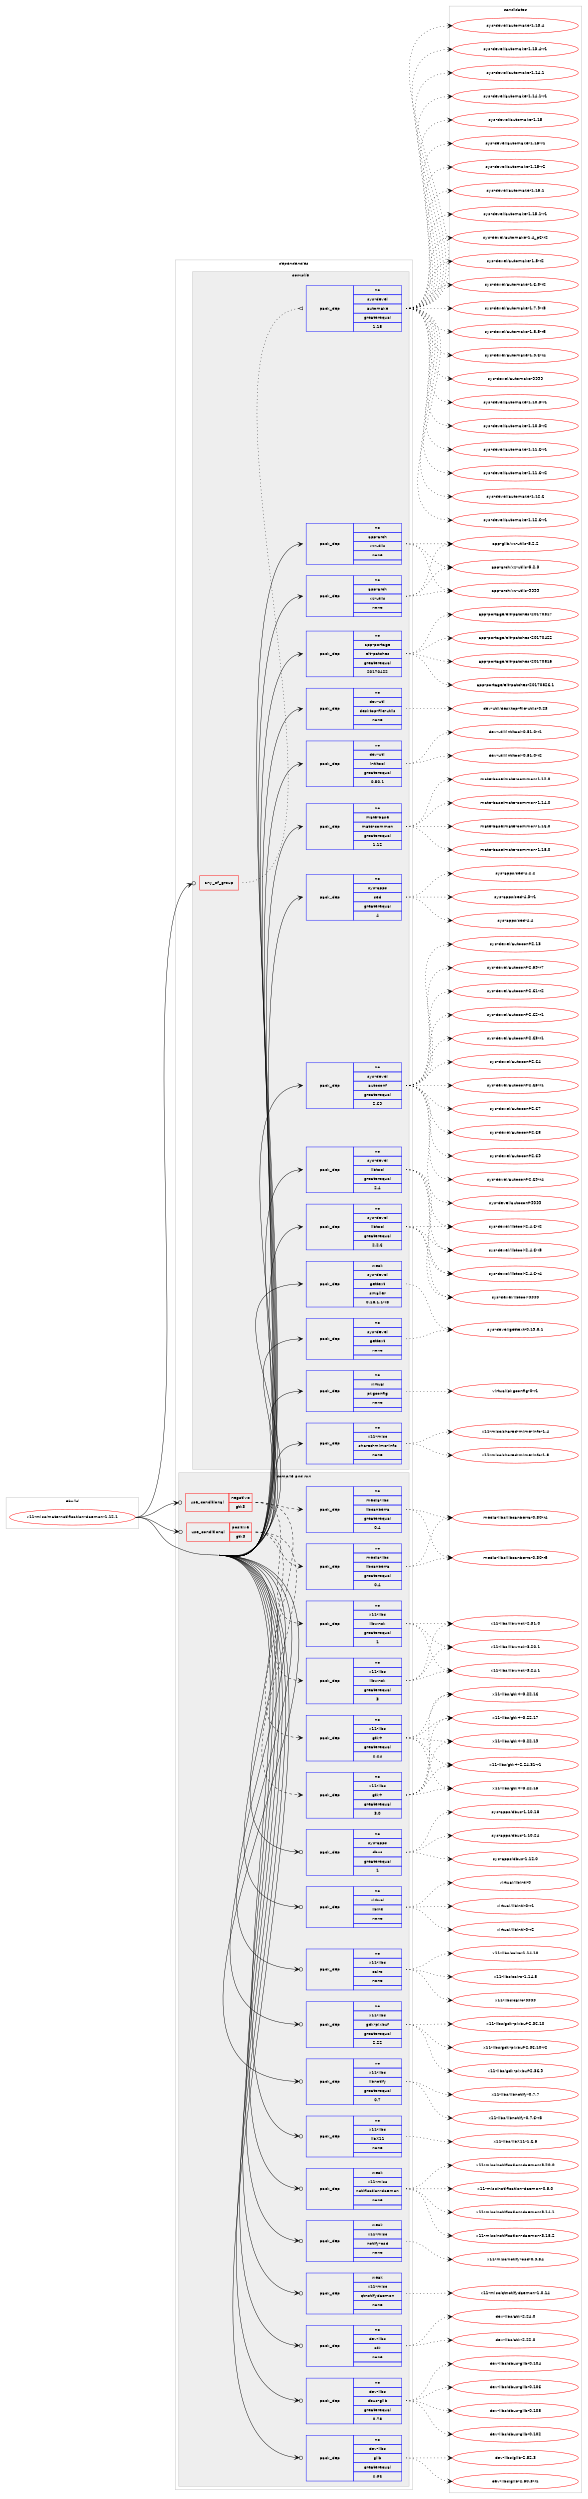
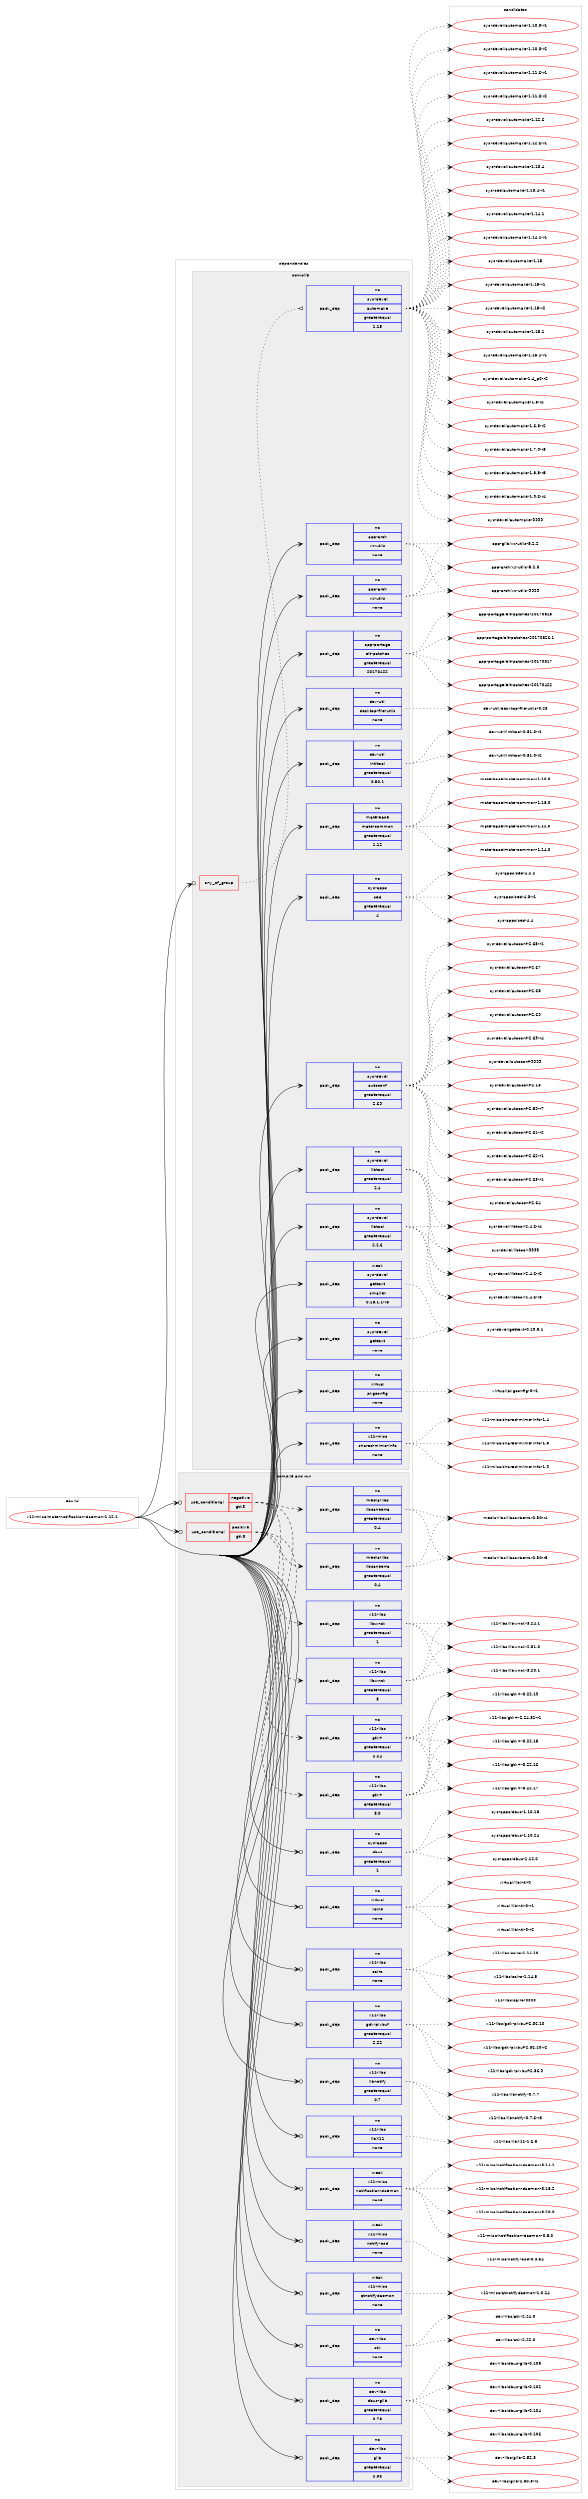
(515, 49) -> (515, 191)
none -> (515, 1467)
